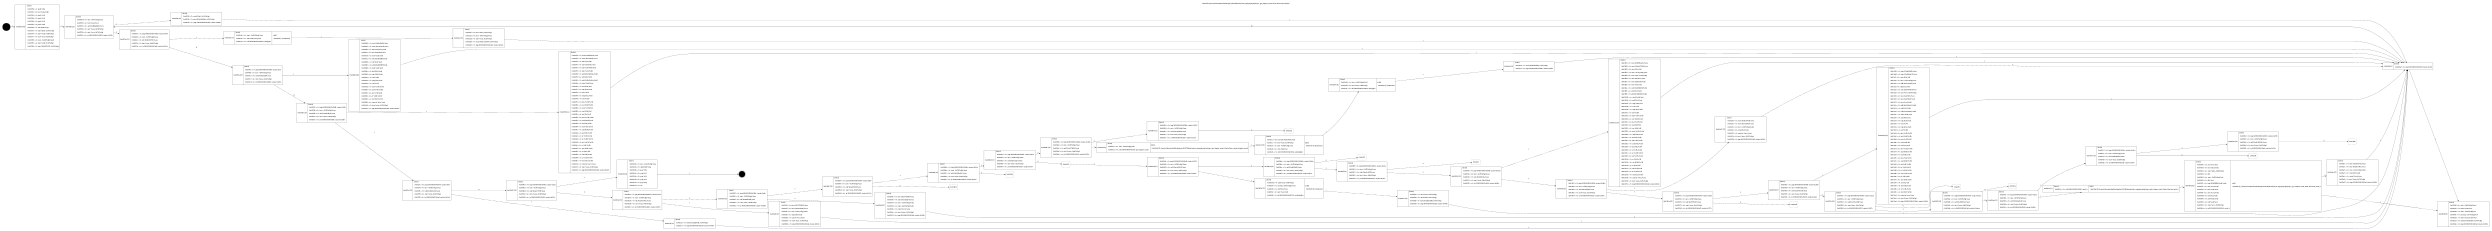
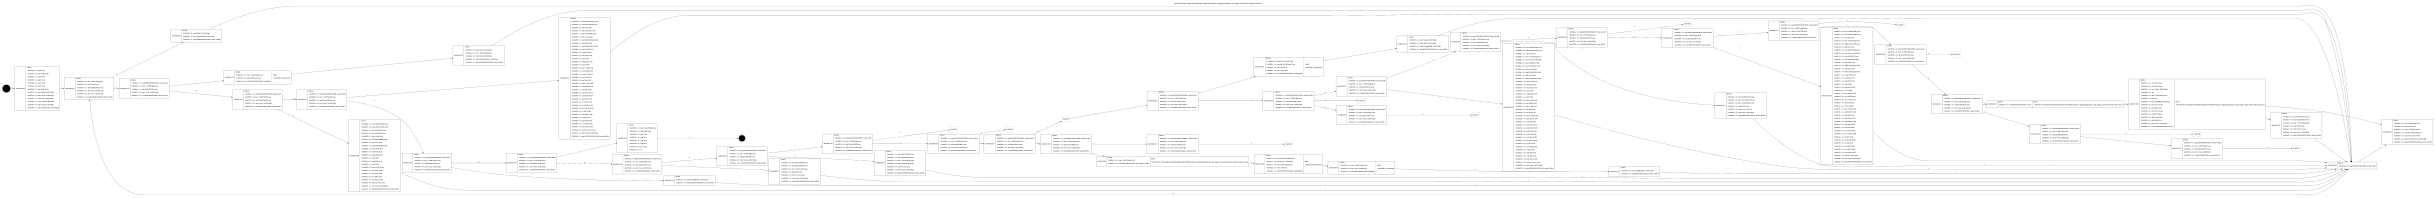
(1418, 174) -> (1325, 94)
